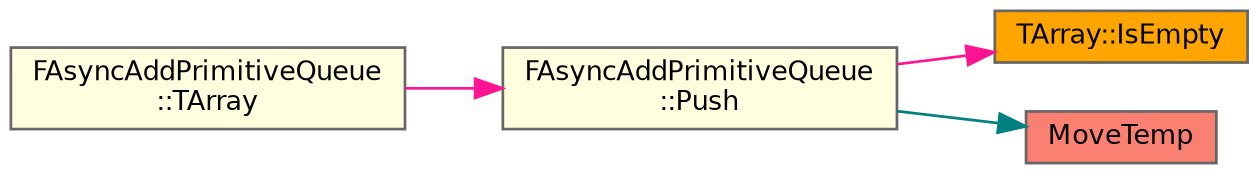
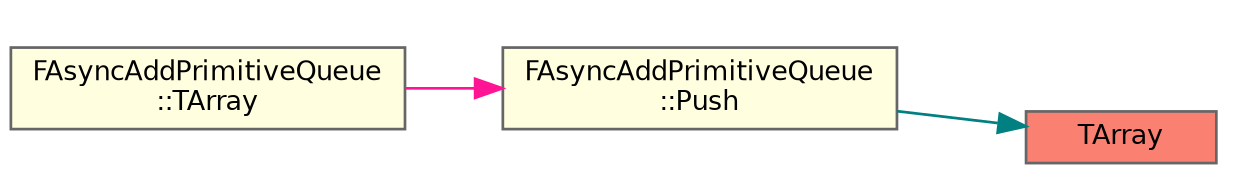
(1121, 37) -> none
(1121, 137) -> (1121, 137)
